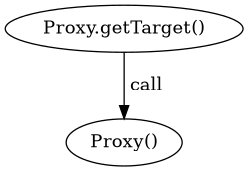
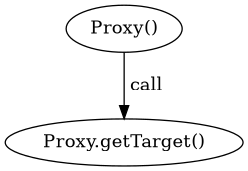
(124, 79) -> (124, 79)
